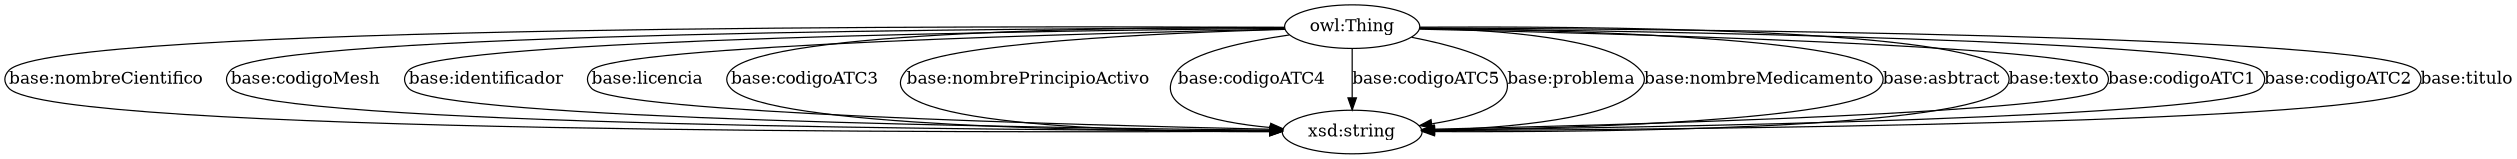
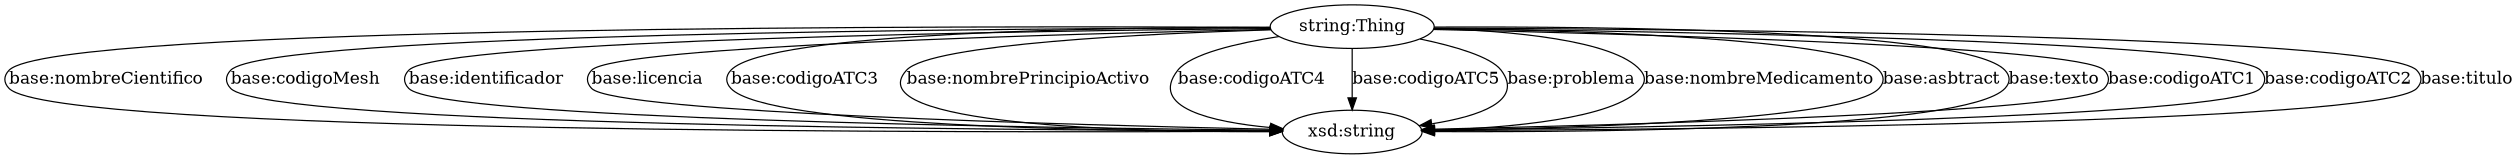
(1352, 27) -> (1352, 27)
